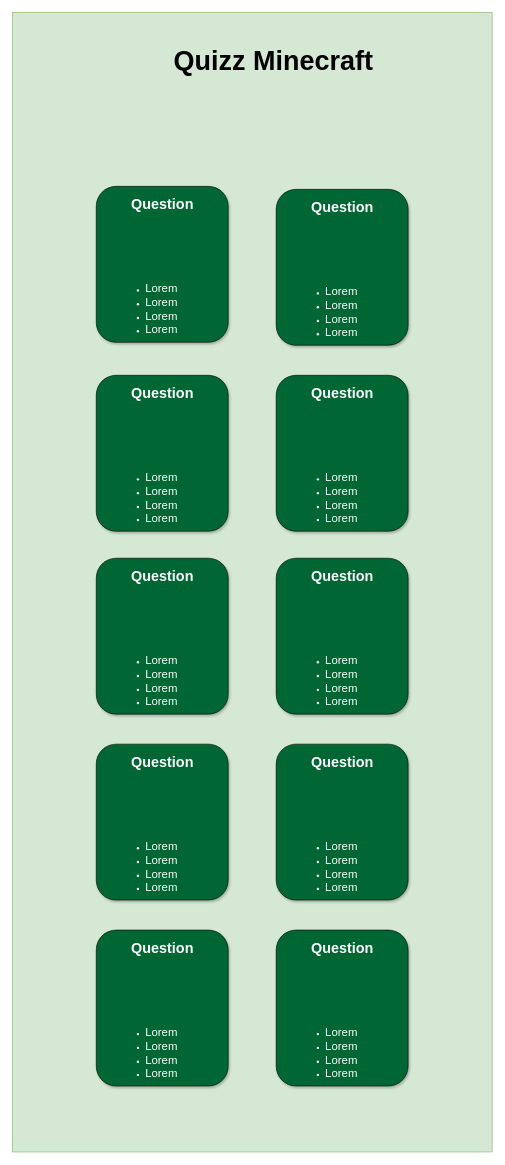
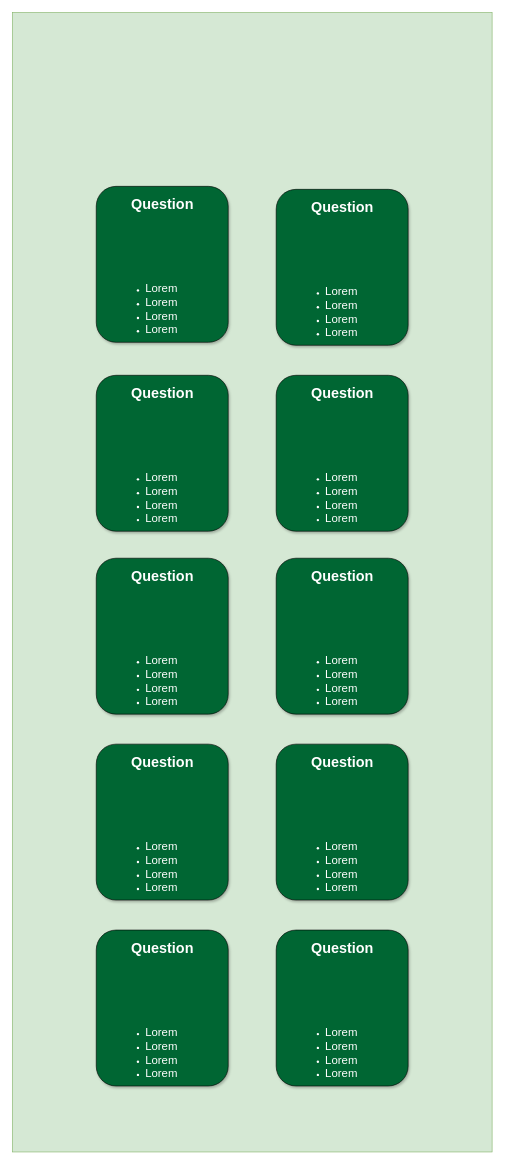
(273, 60) -> none
